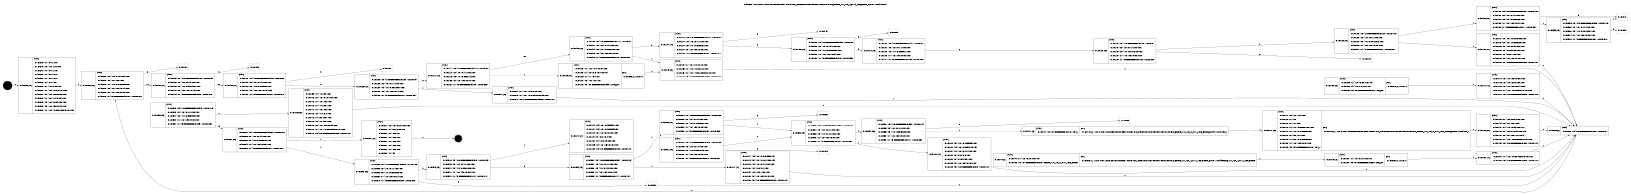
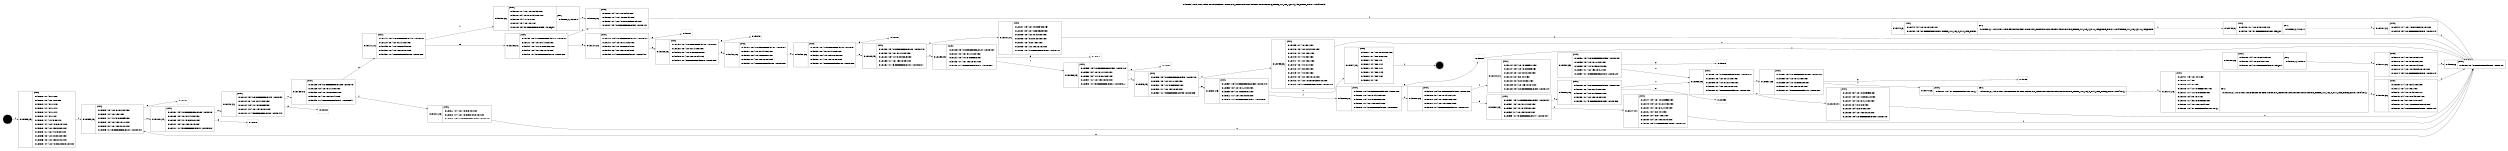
(1613, 20) -> (1130, 80)
